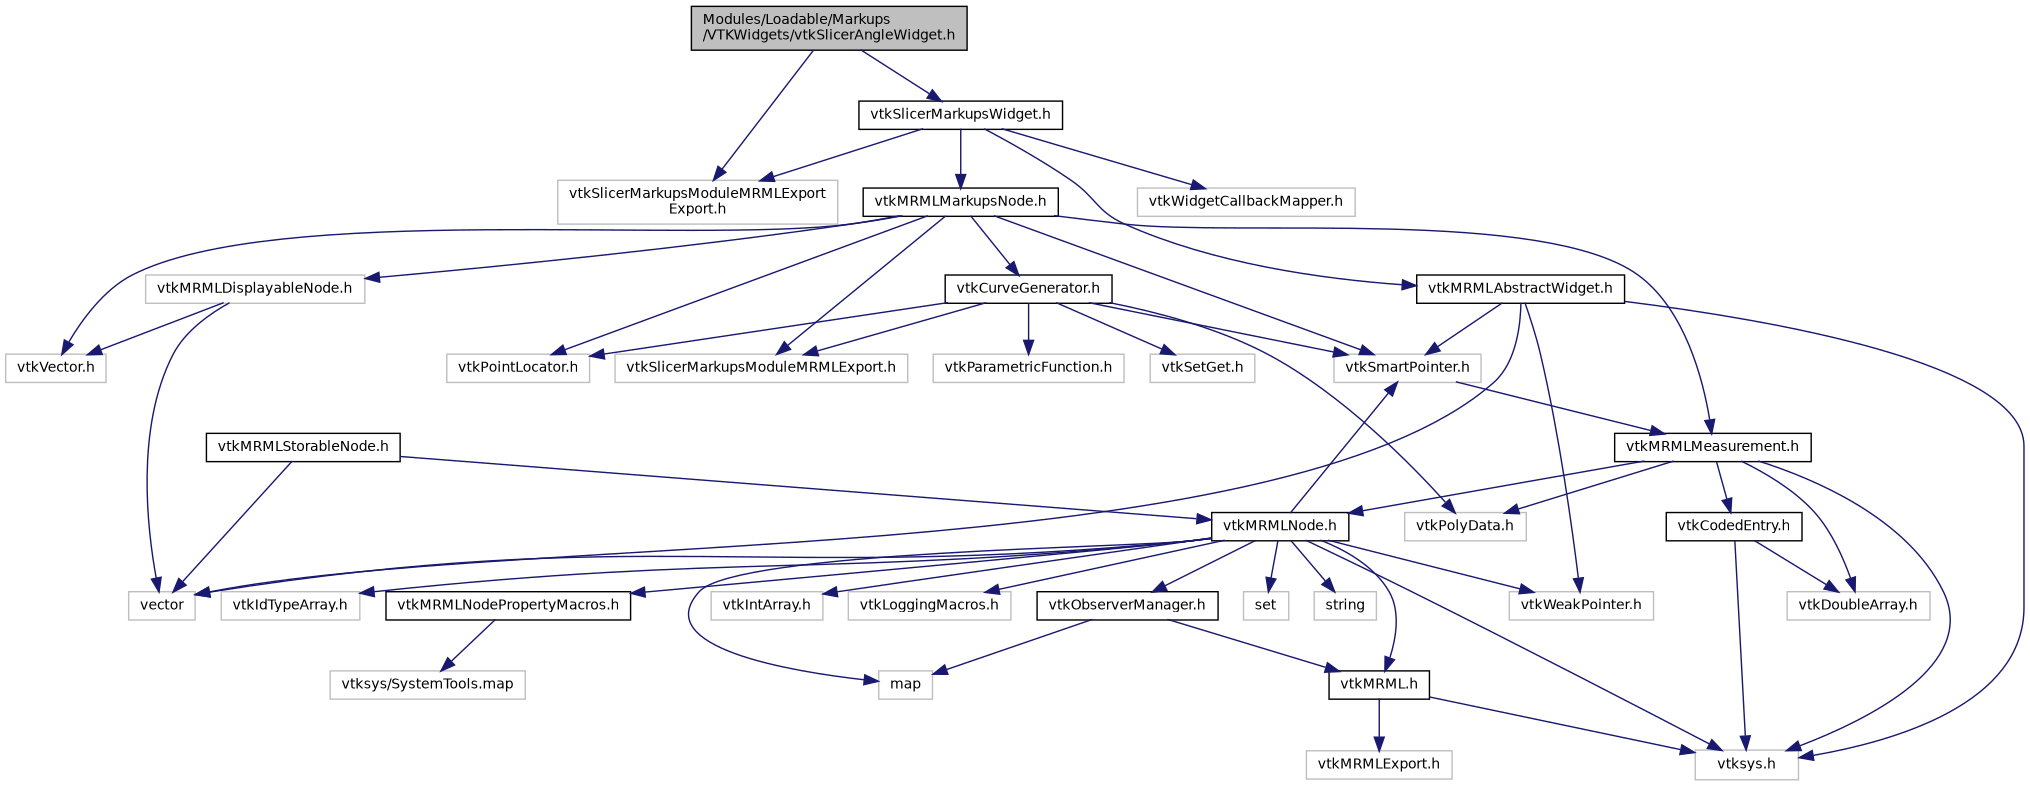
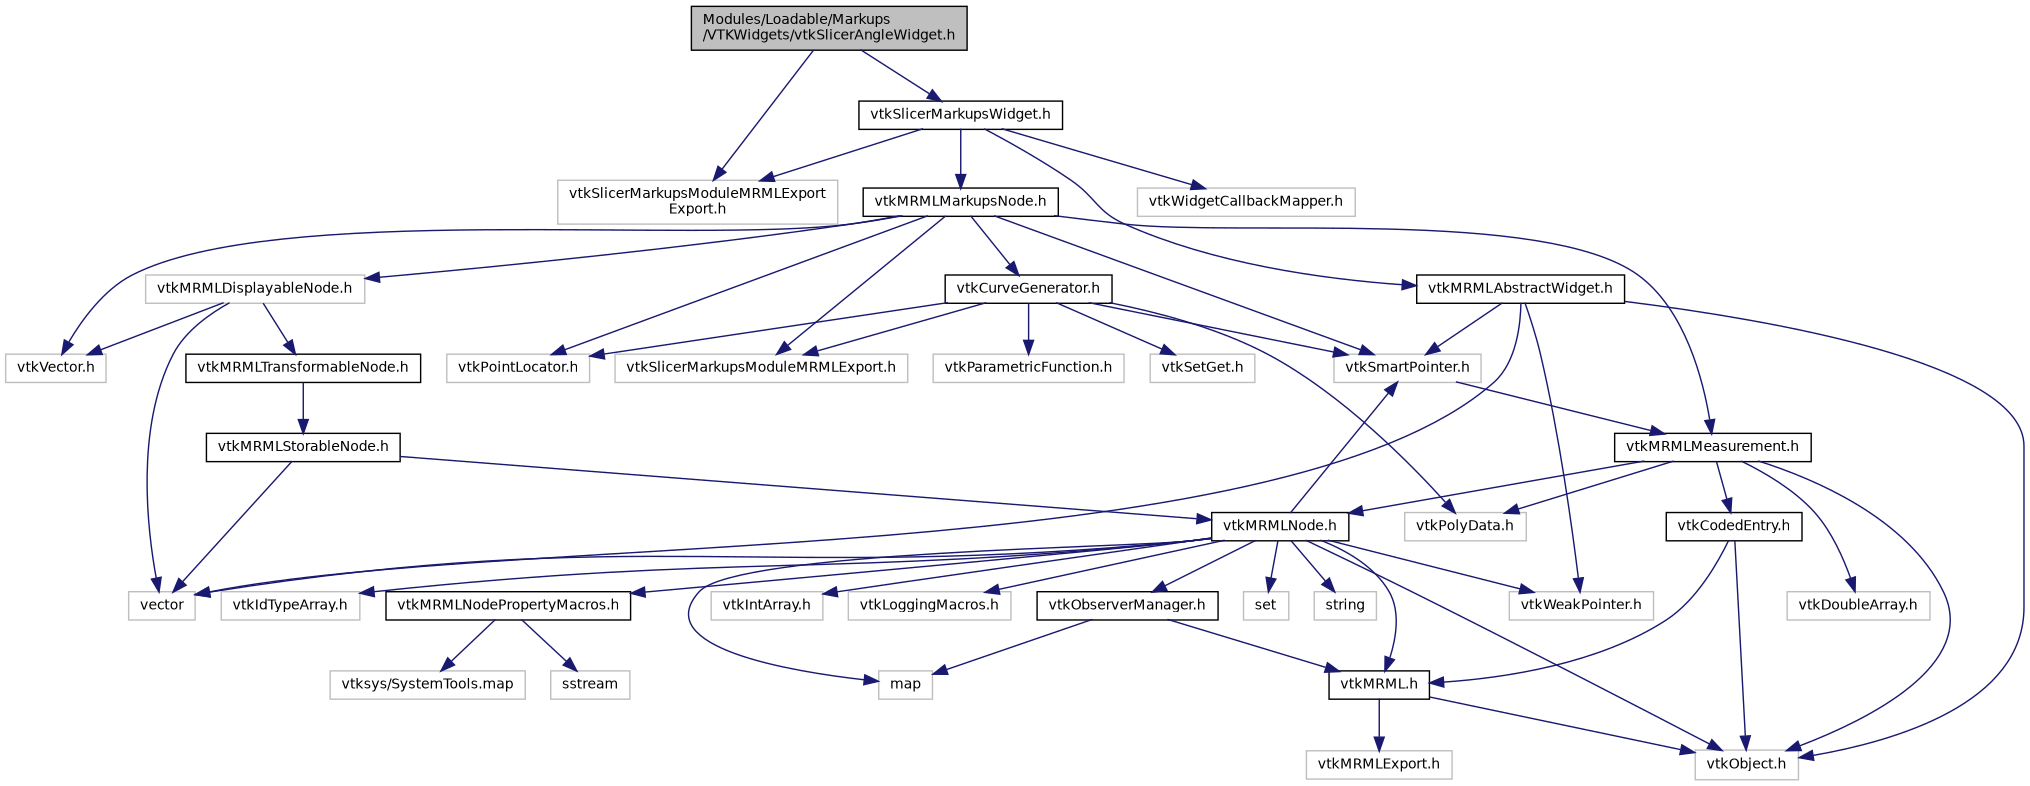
none -> (303, 368)
(1790, 562) -> (1608, 649)
none -> (590, 685)
(1747, 765) -> (1747, 765)
